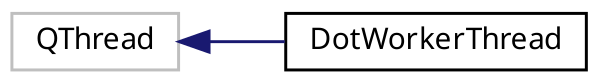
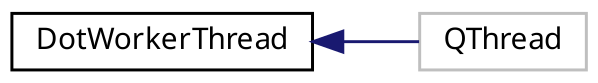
(247, 42) -> (381, 42)
